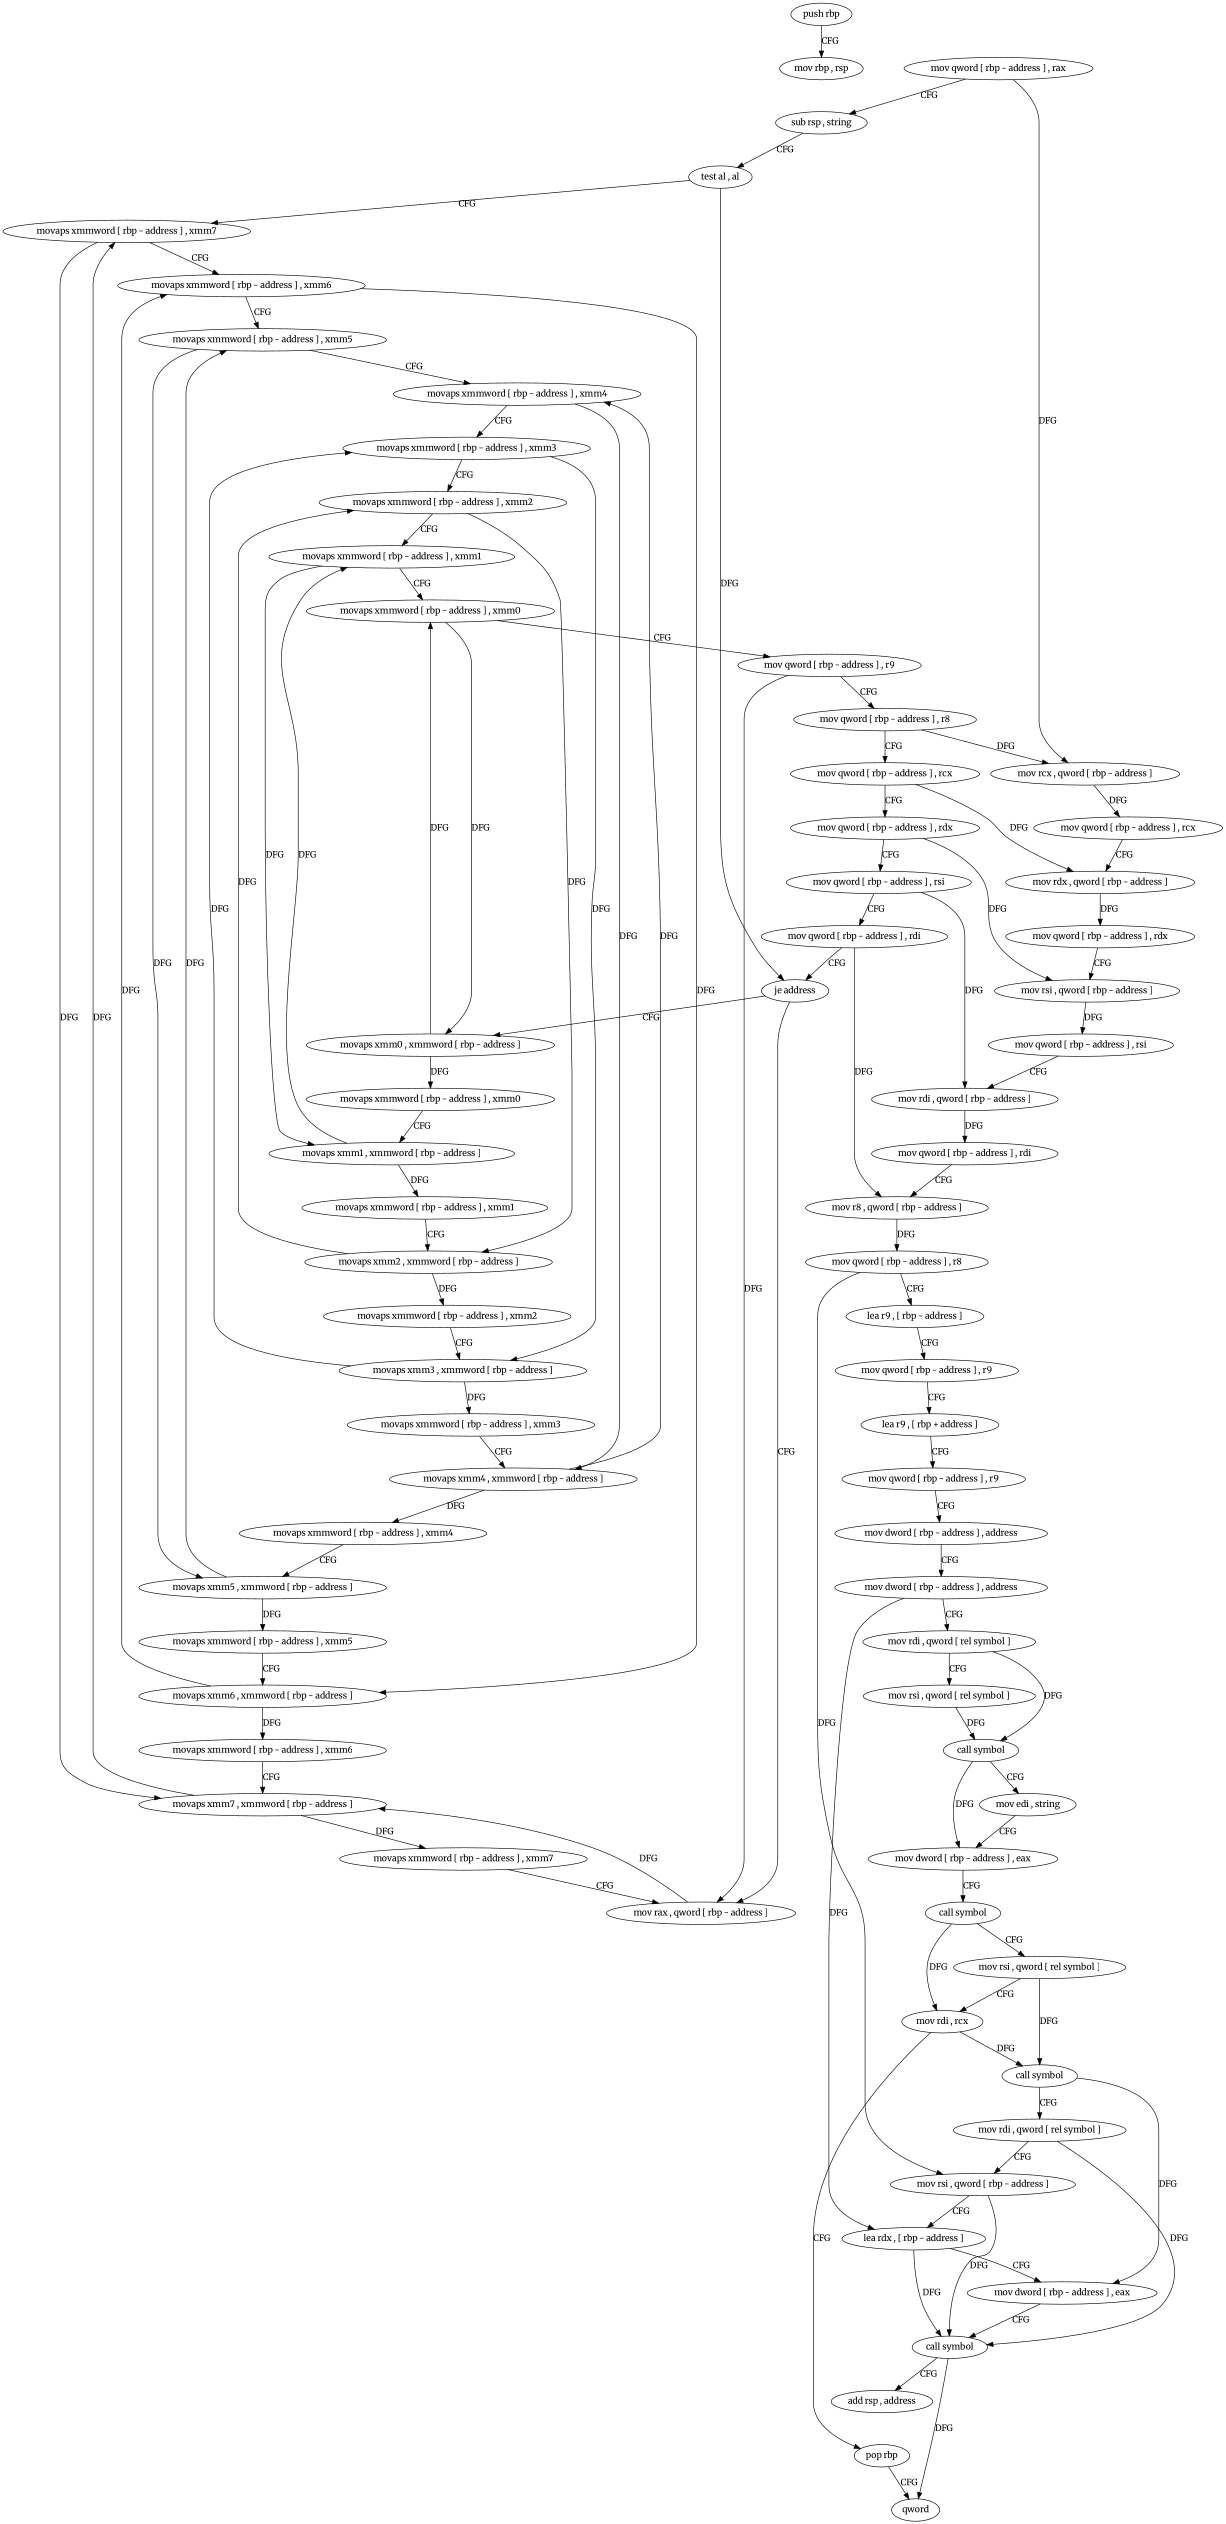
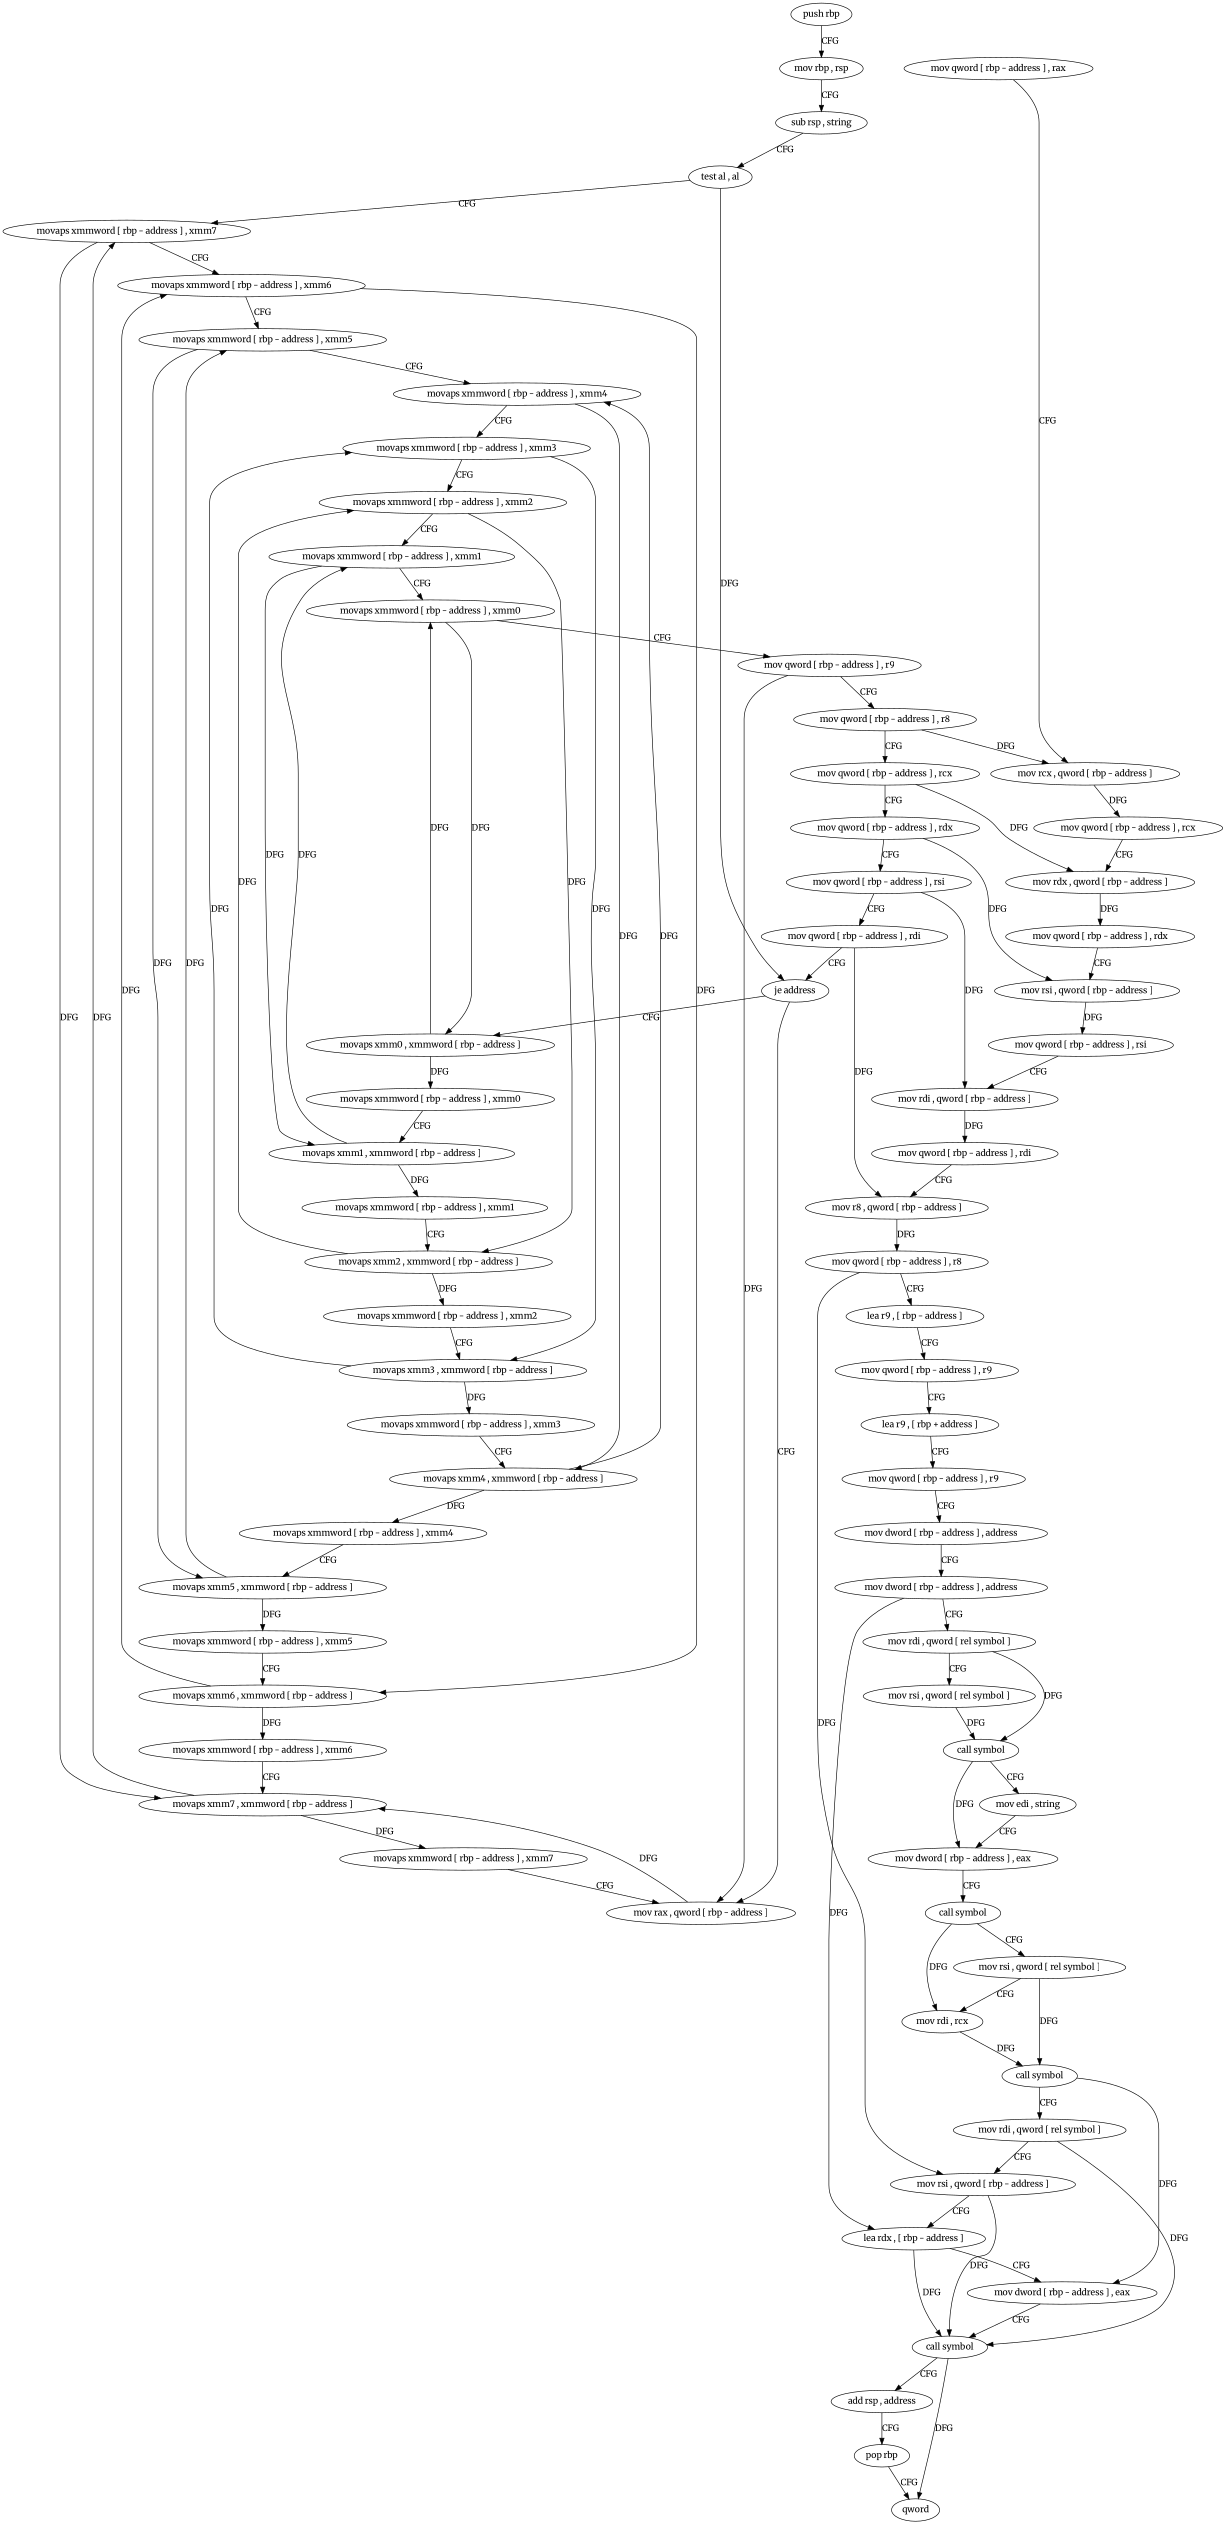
(910, 96) -> (821, 93)
(1048, 421) -> (1048, 421)
(814, 2231) -> (882, 2426)
